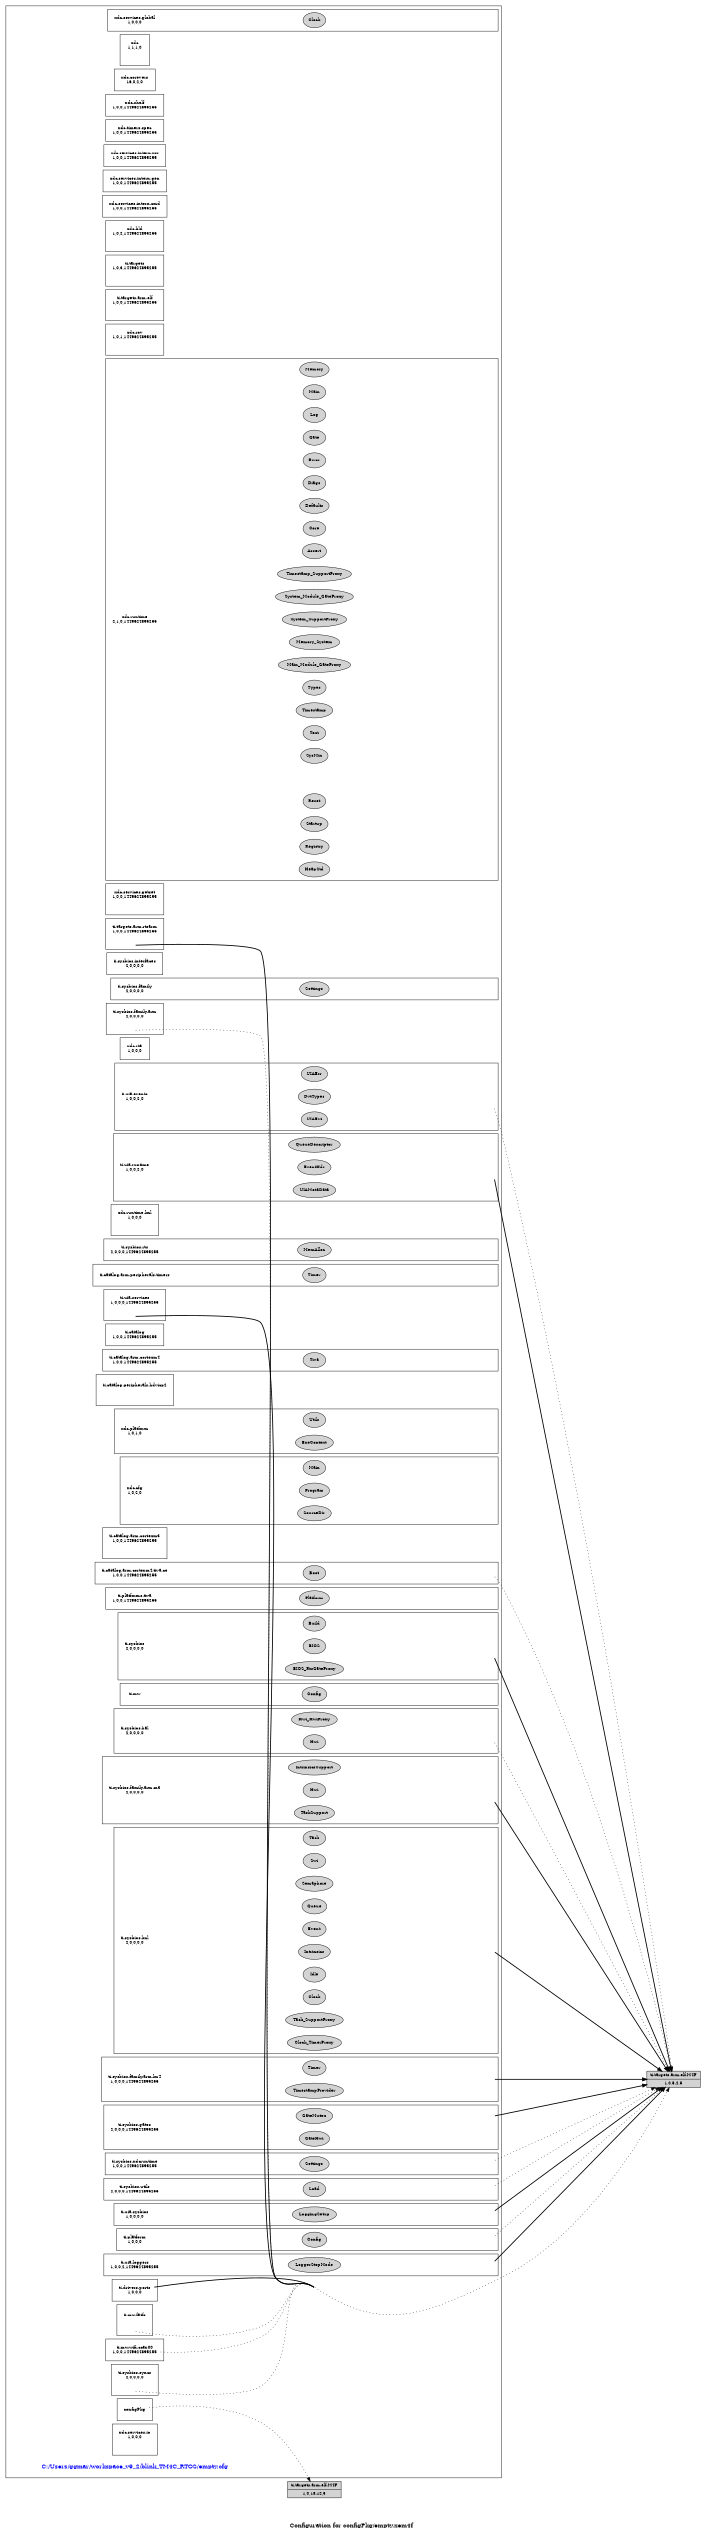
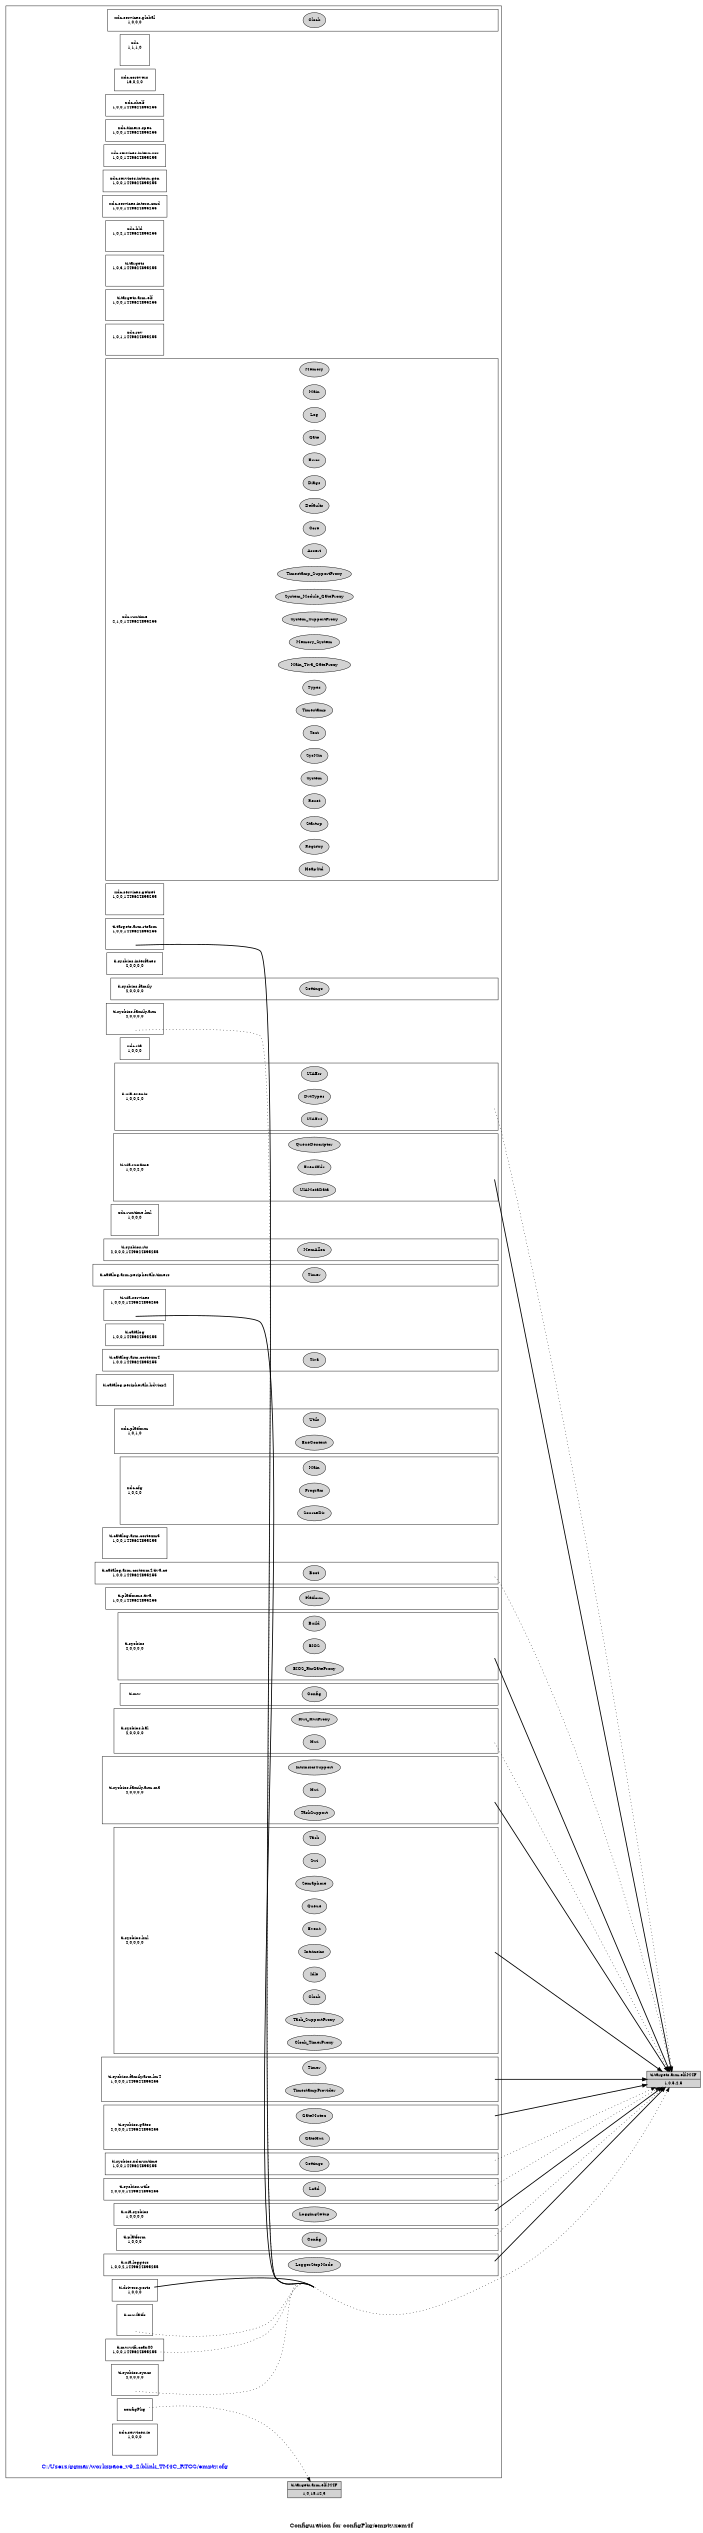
(314, 665) -> (314, 665)
none -> (314, 779)
